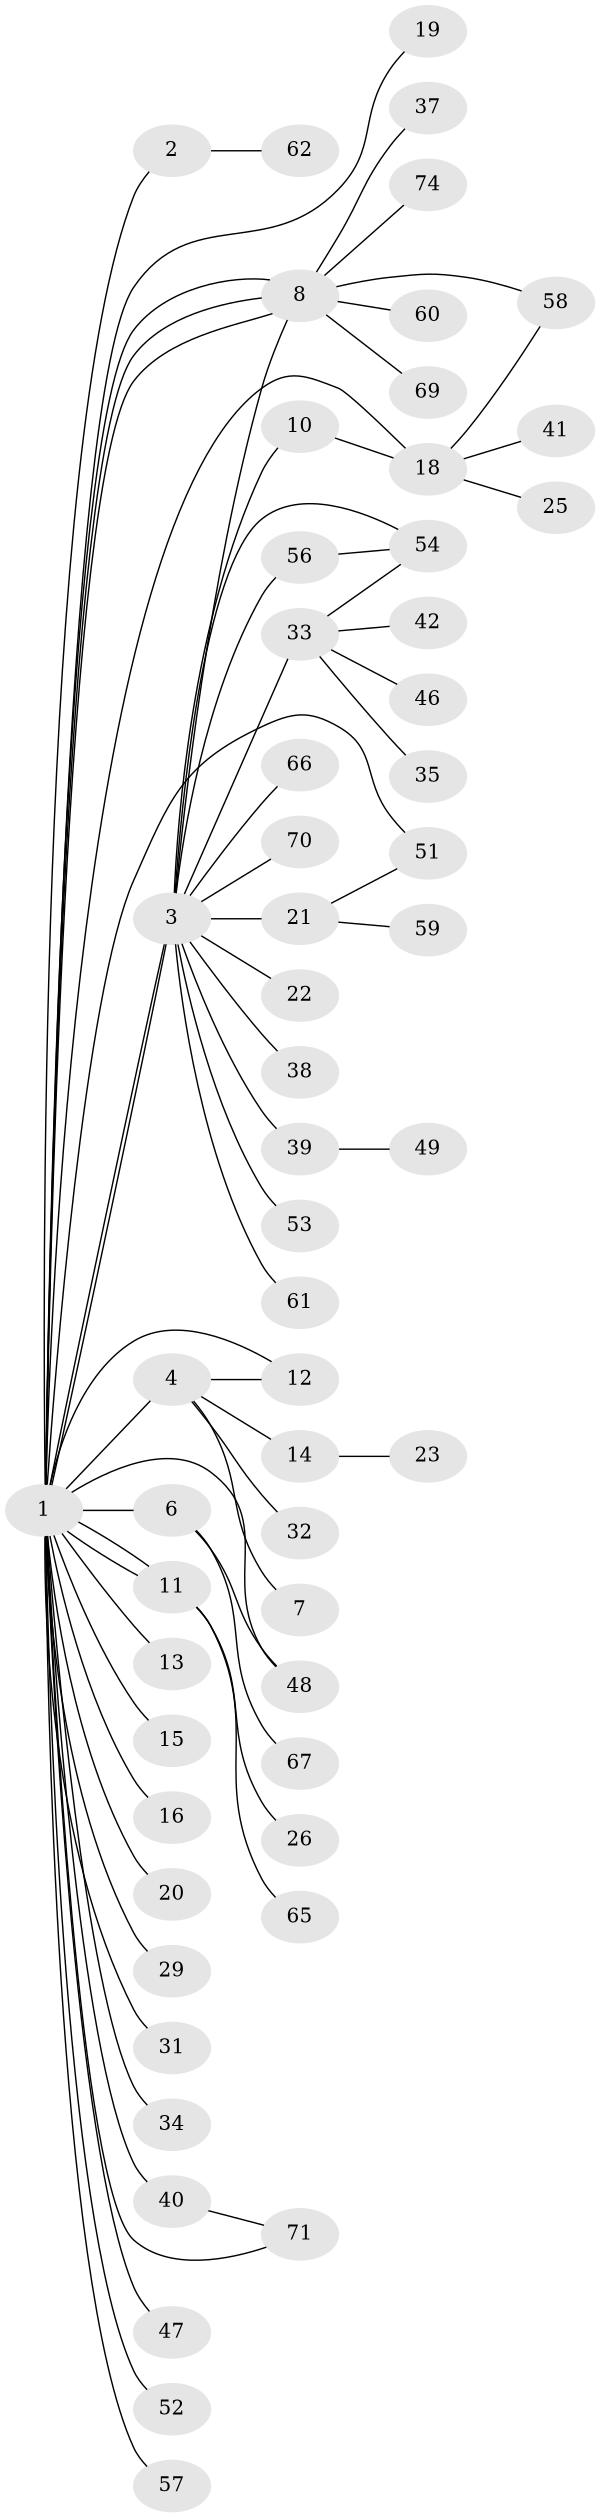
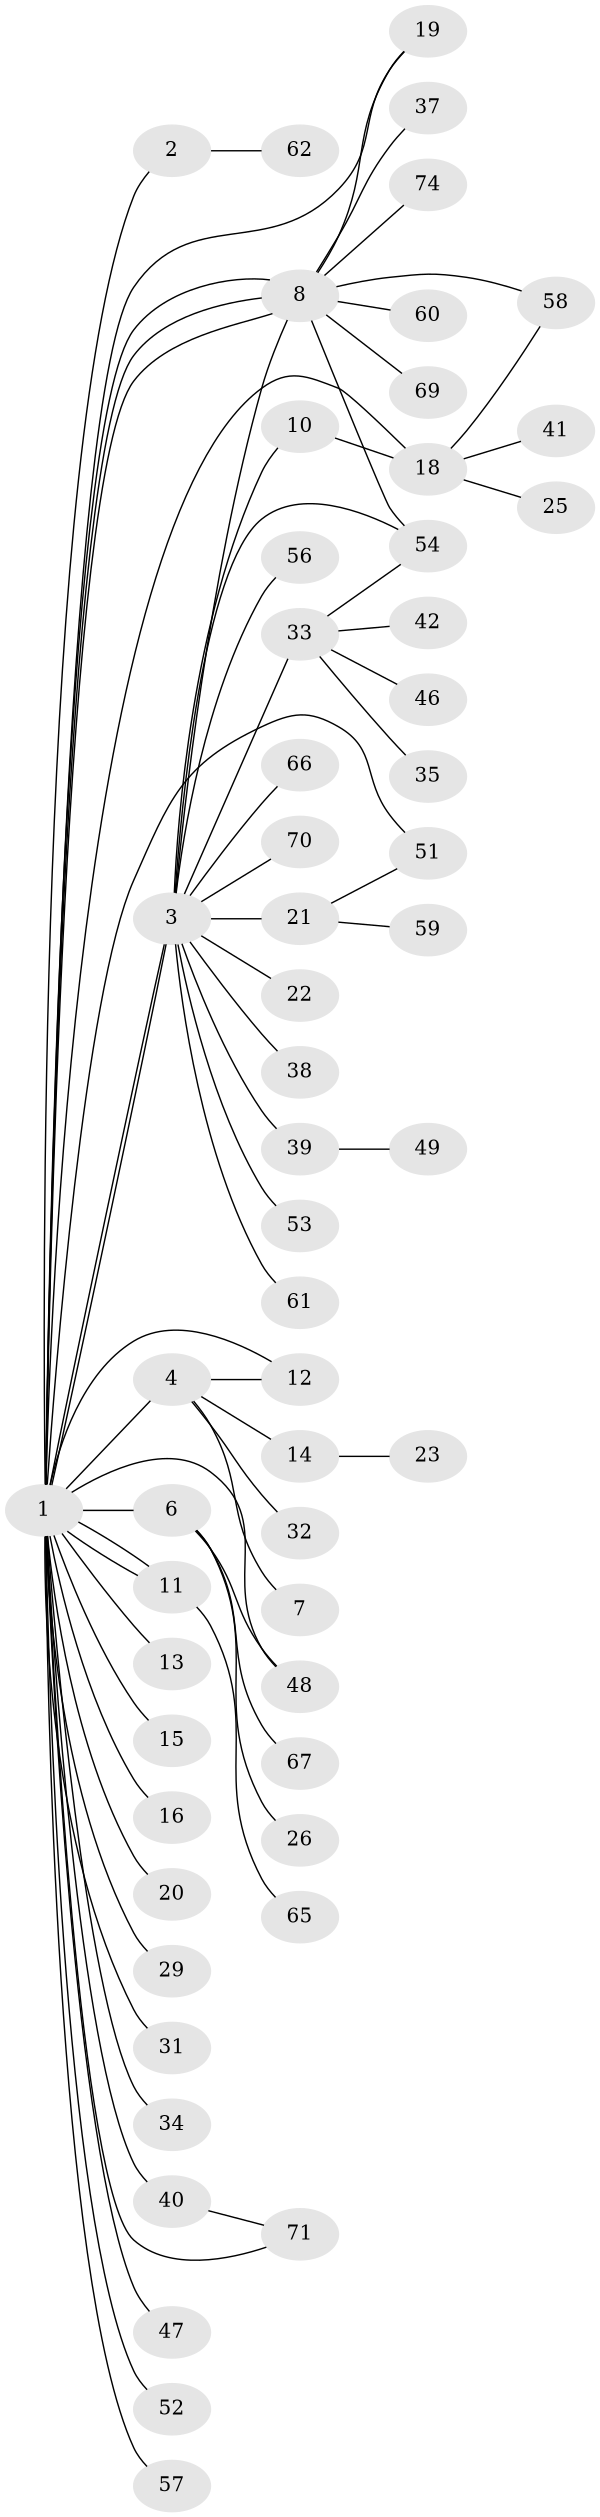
none -> (355, 185)
(364, 552) -> (354, 425)
(246, 1765) -> (236, 1675)
